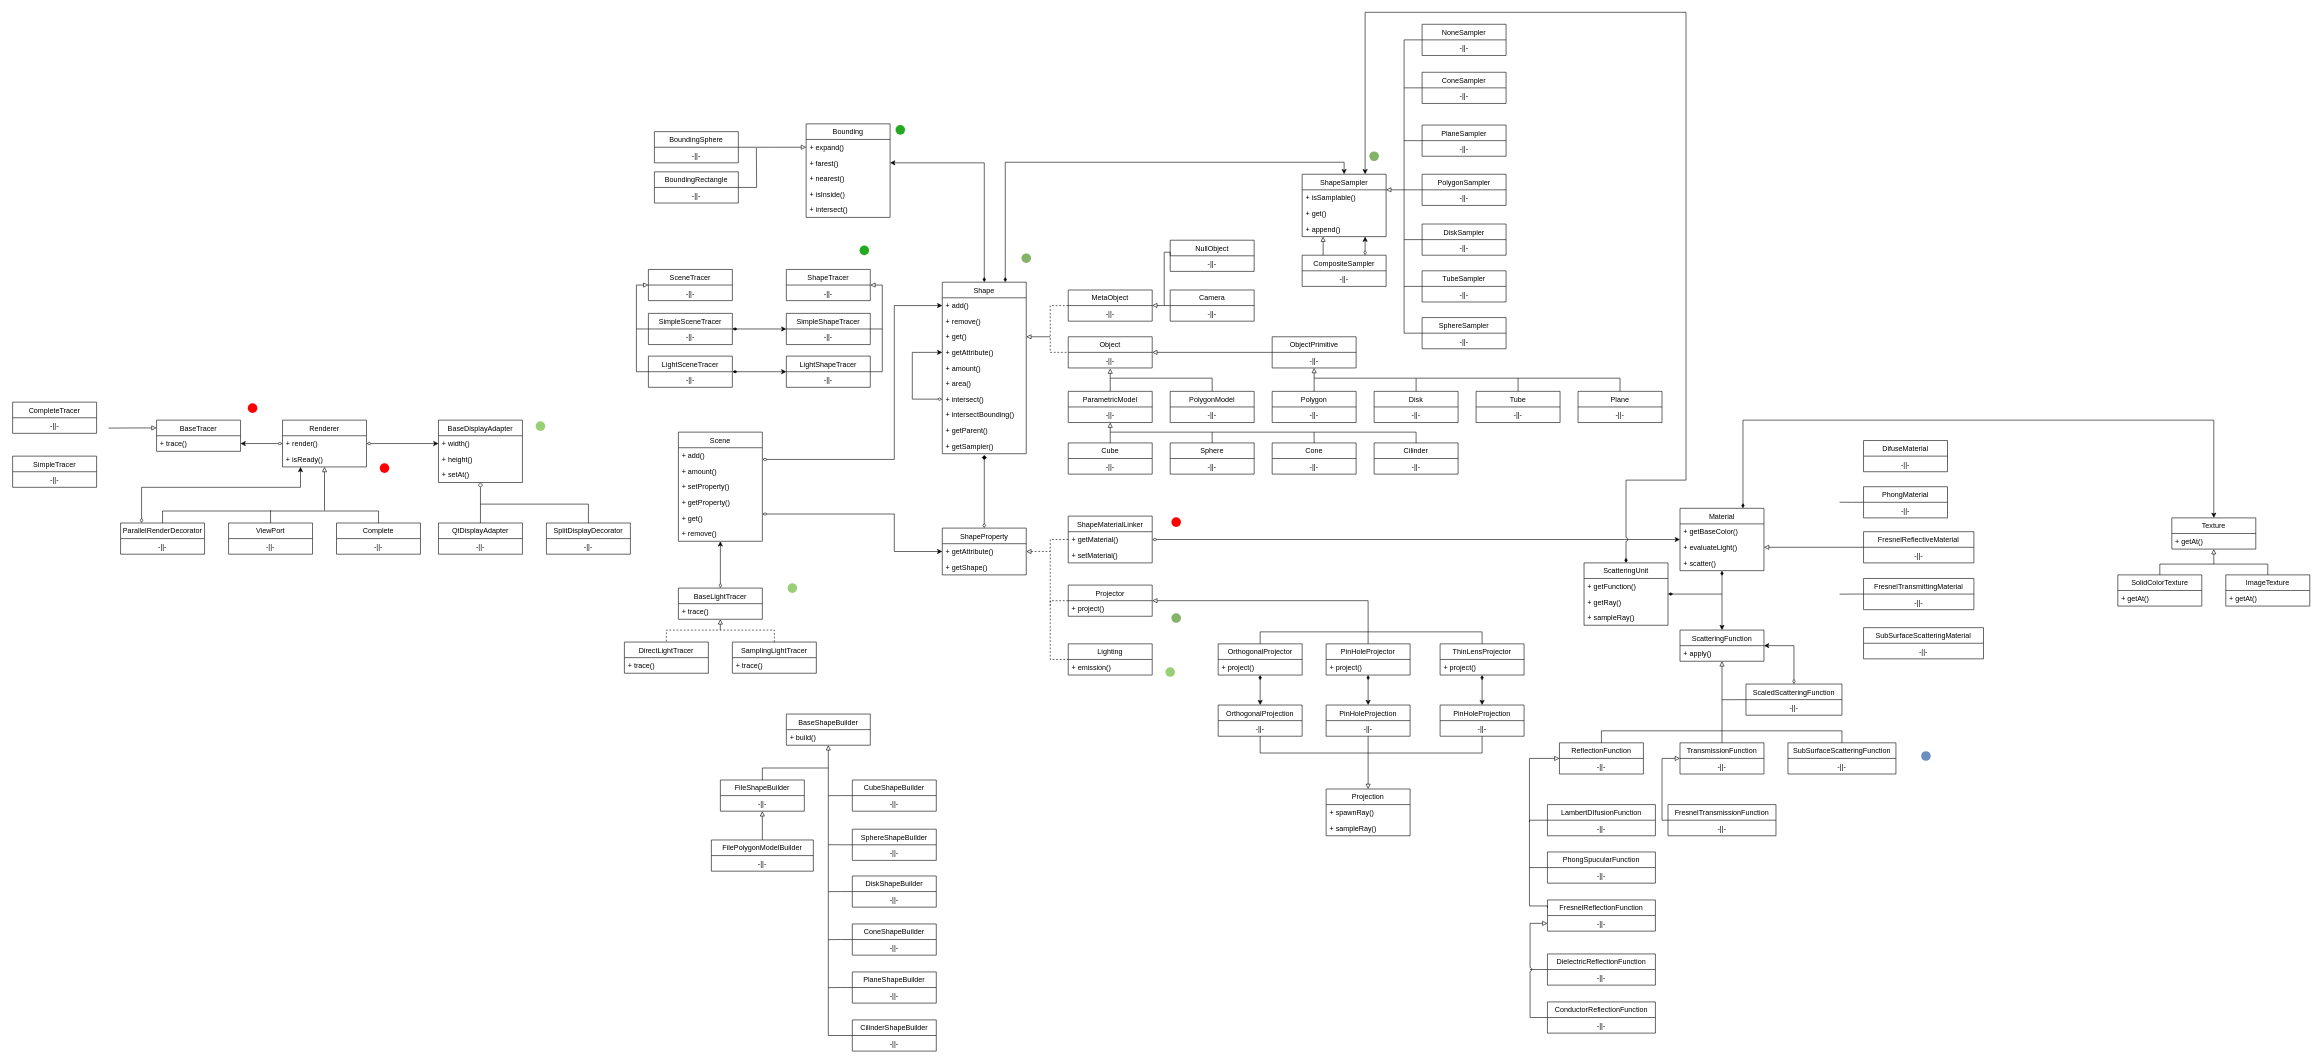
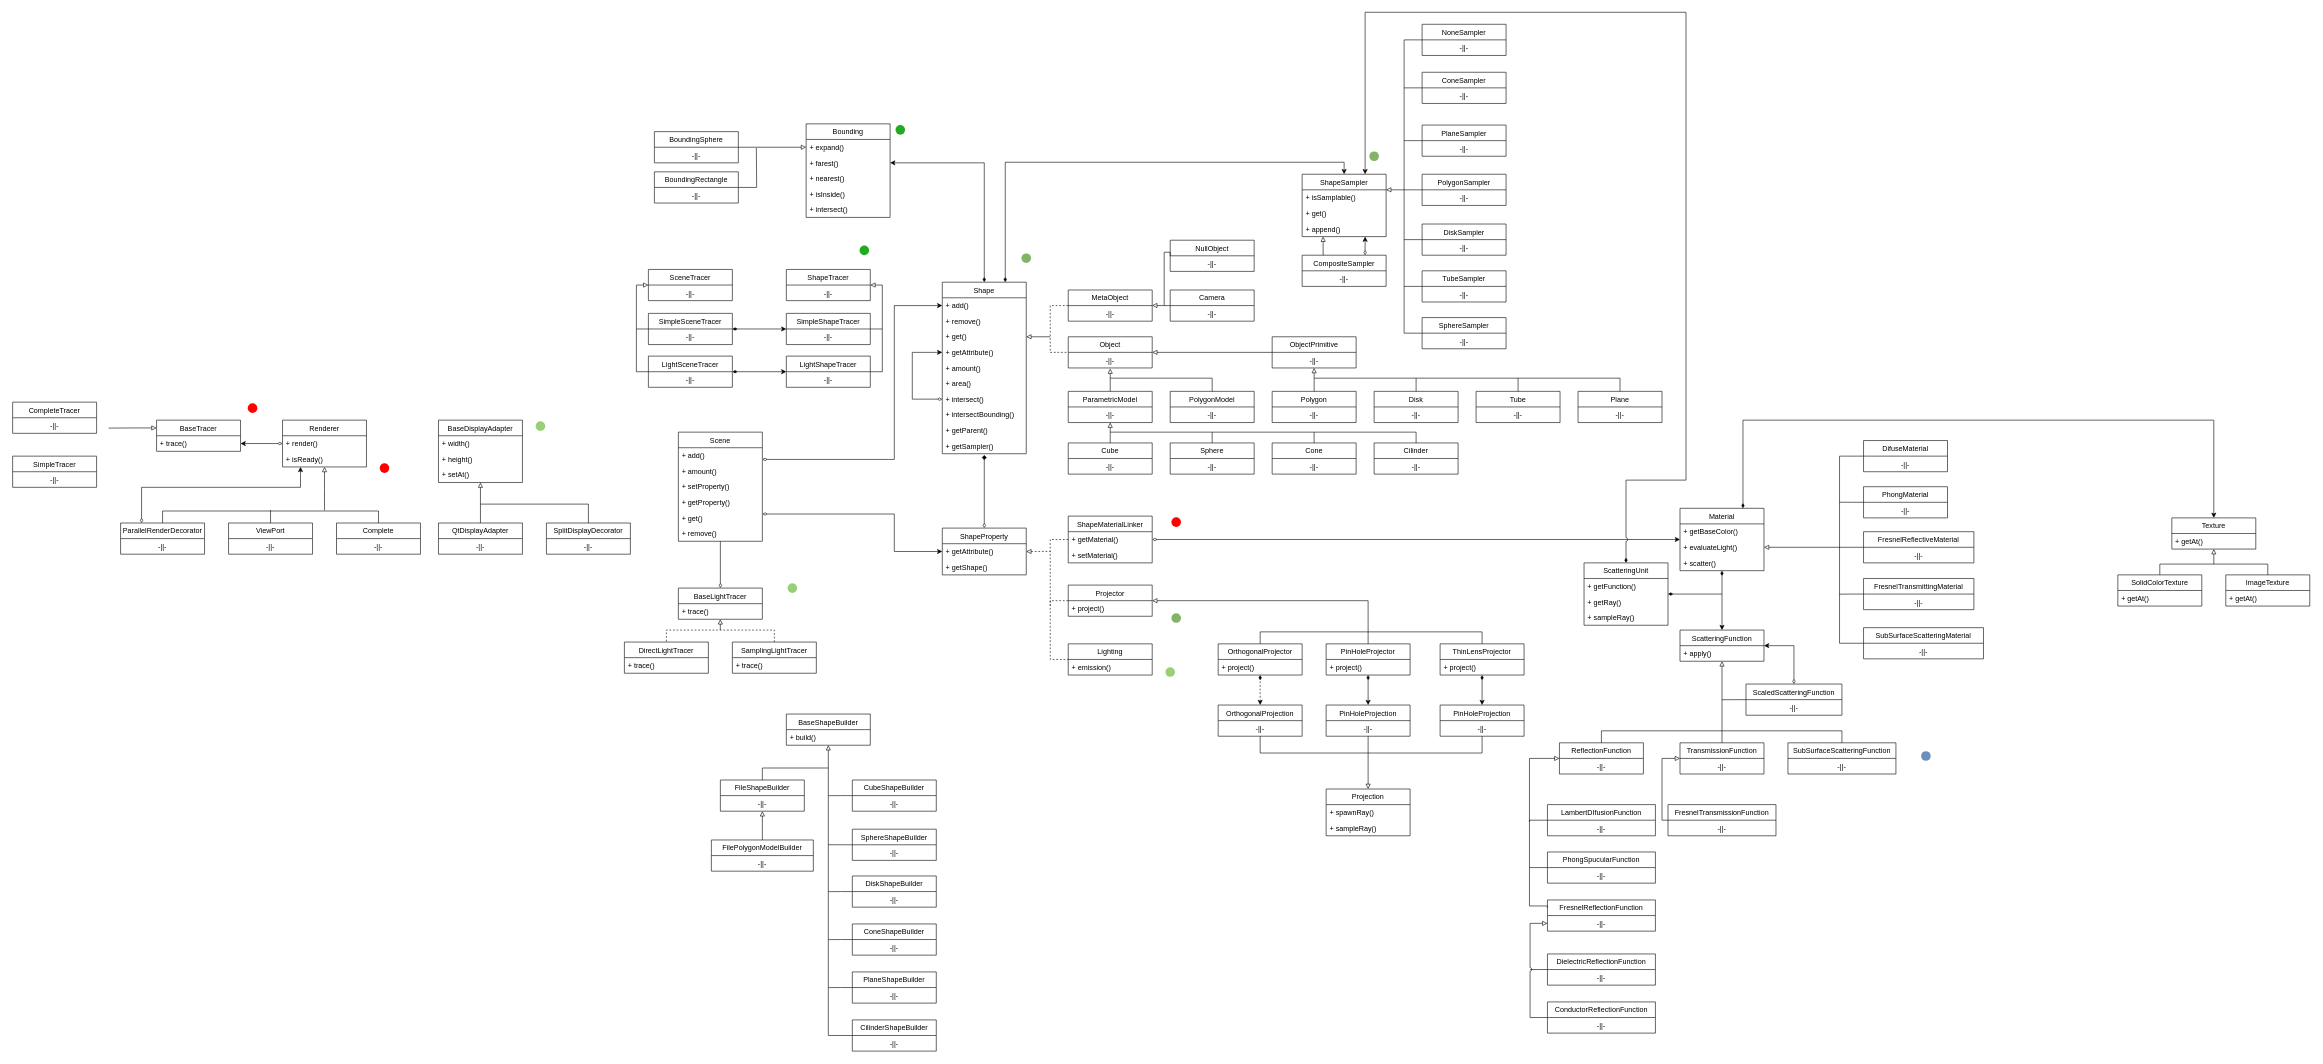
(402, 444) -> none
(480, 488) -> (480, 489)
(720, 546) -> (720, 545)
none -> (1840, 551)
(1260, 690) -> (1260, 690)
